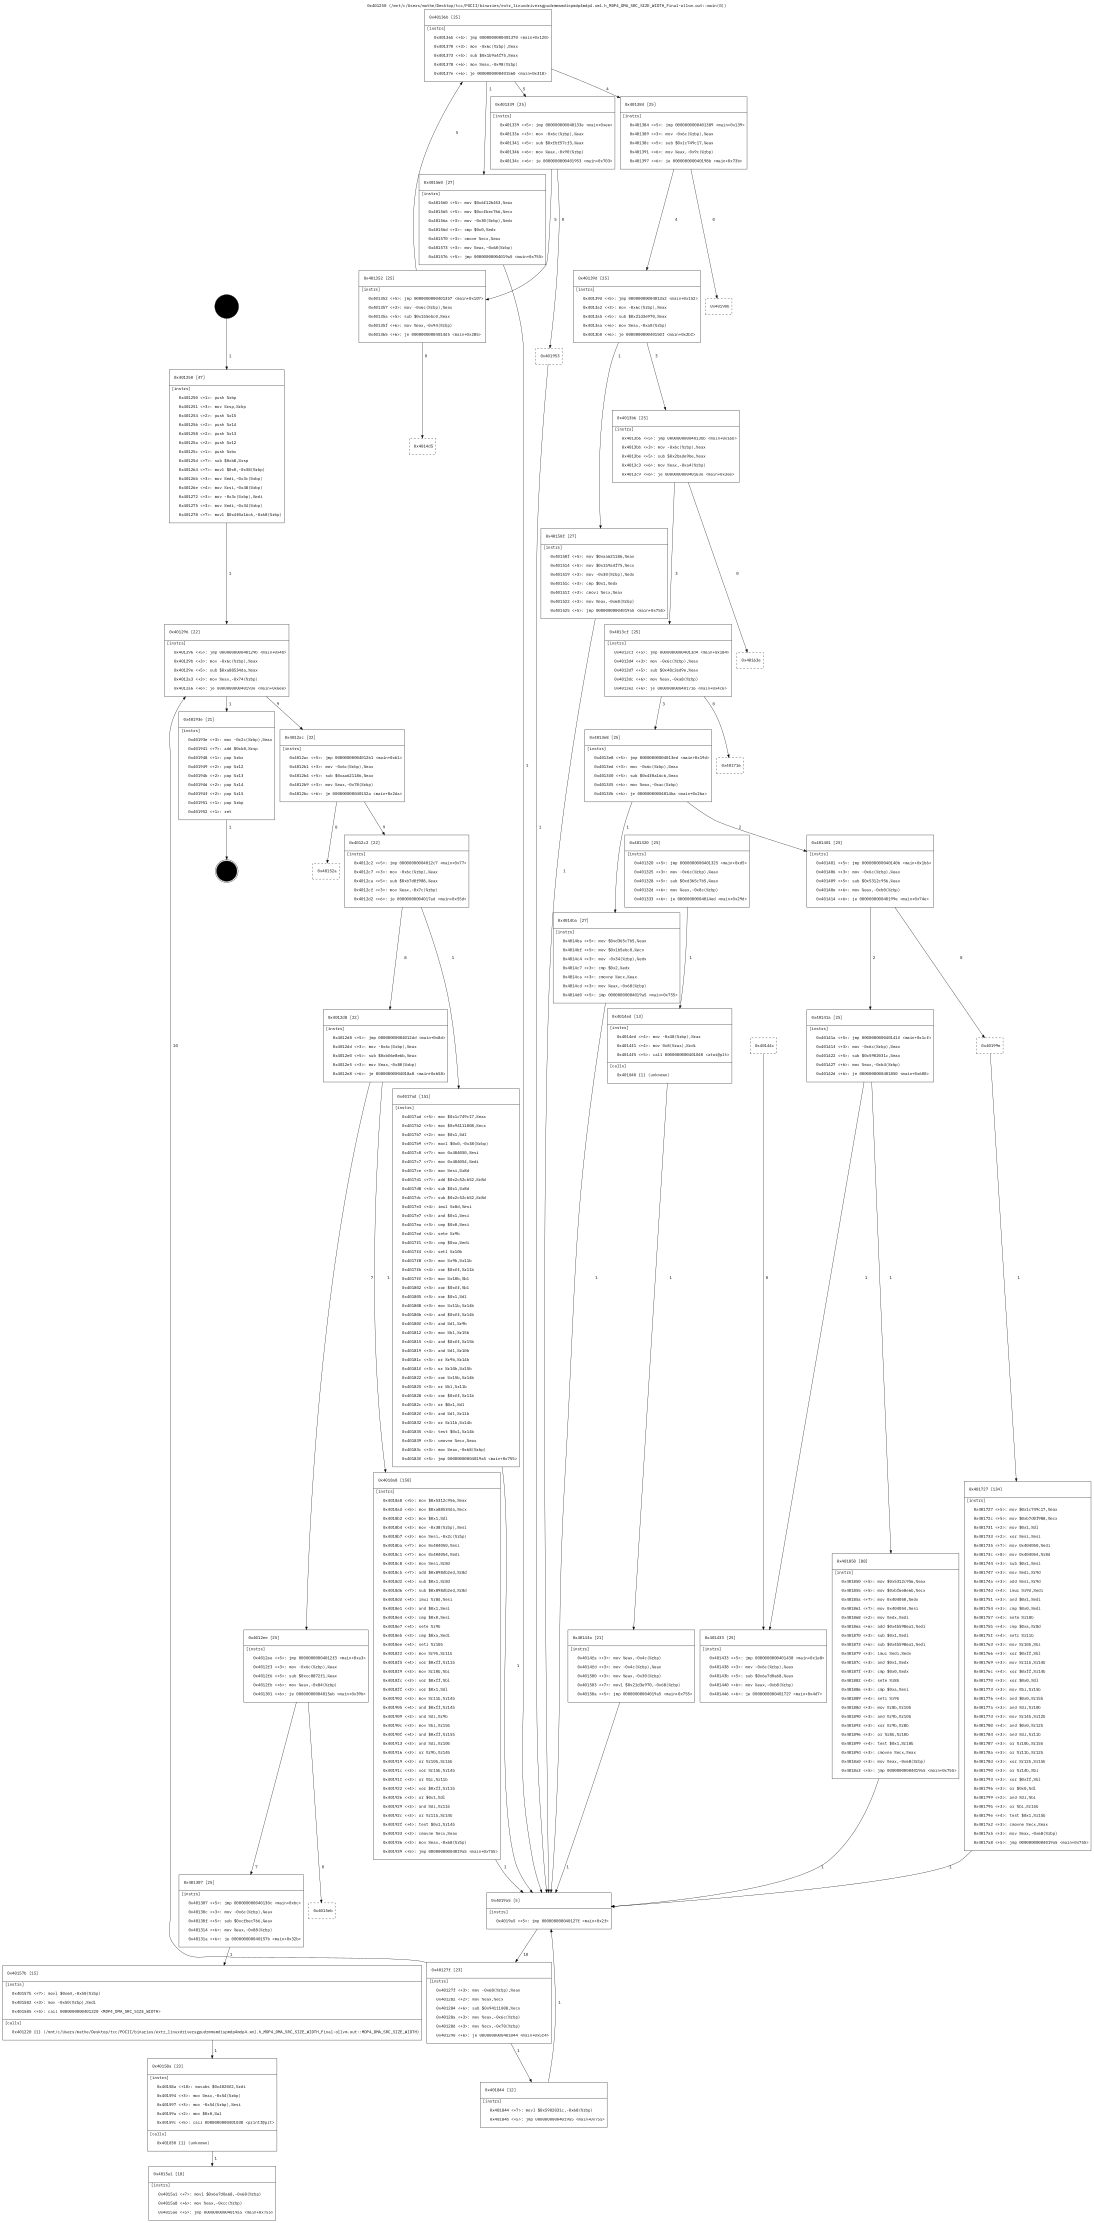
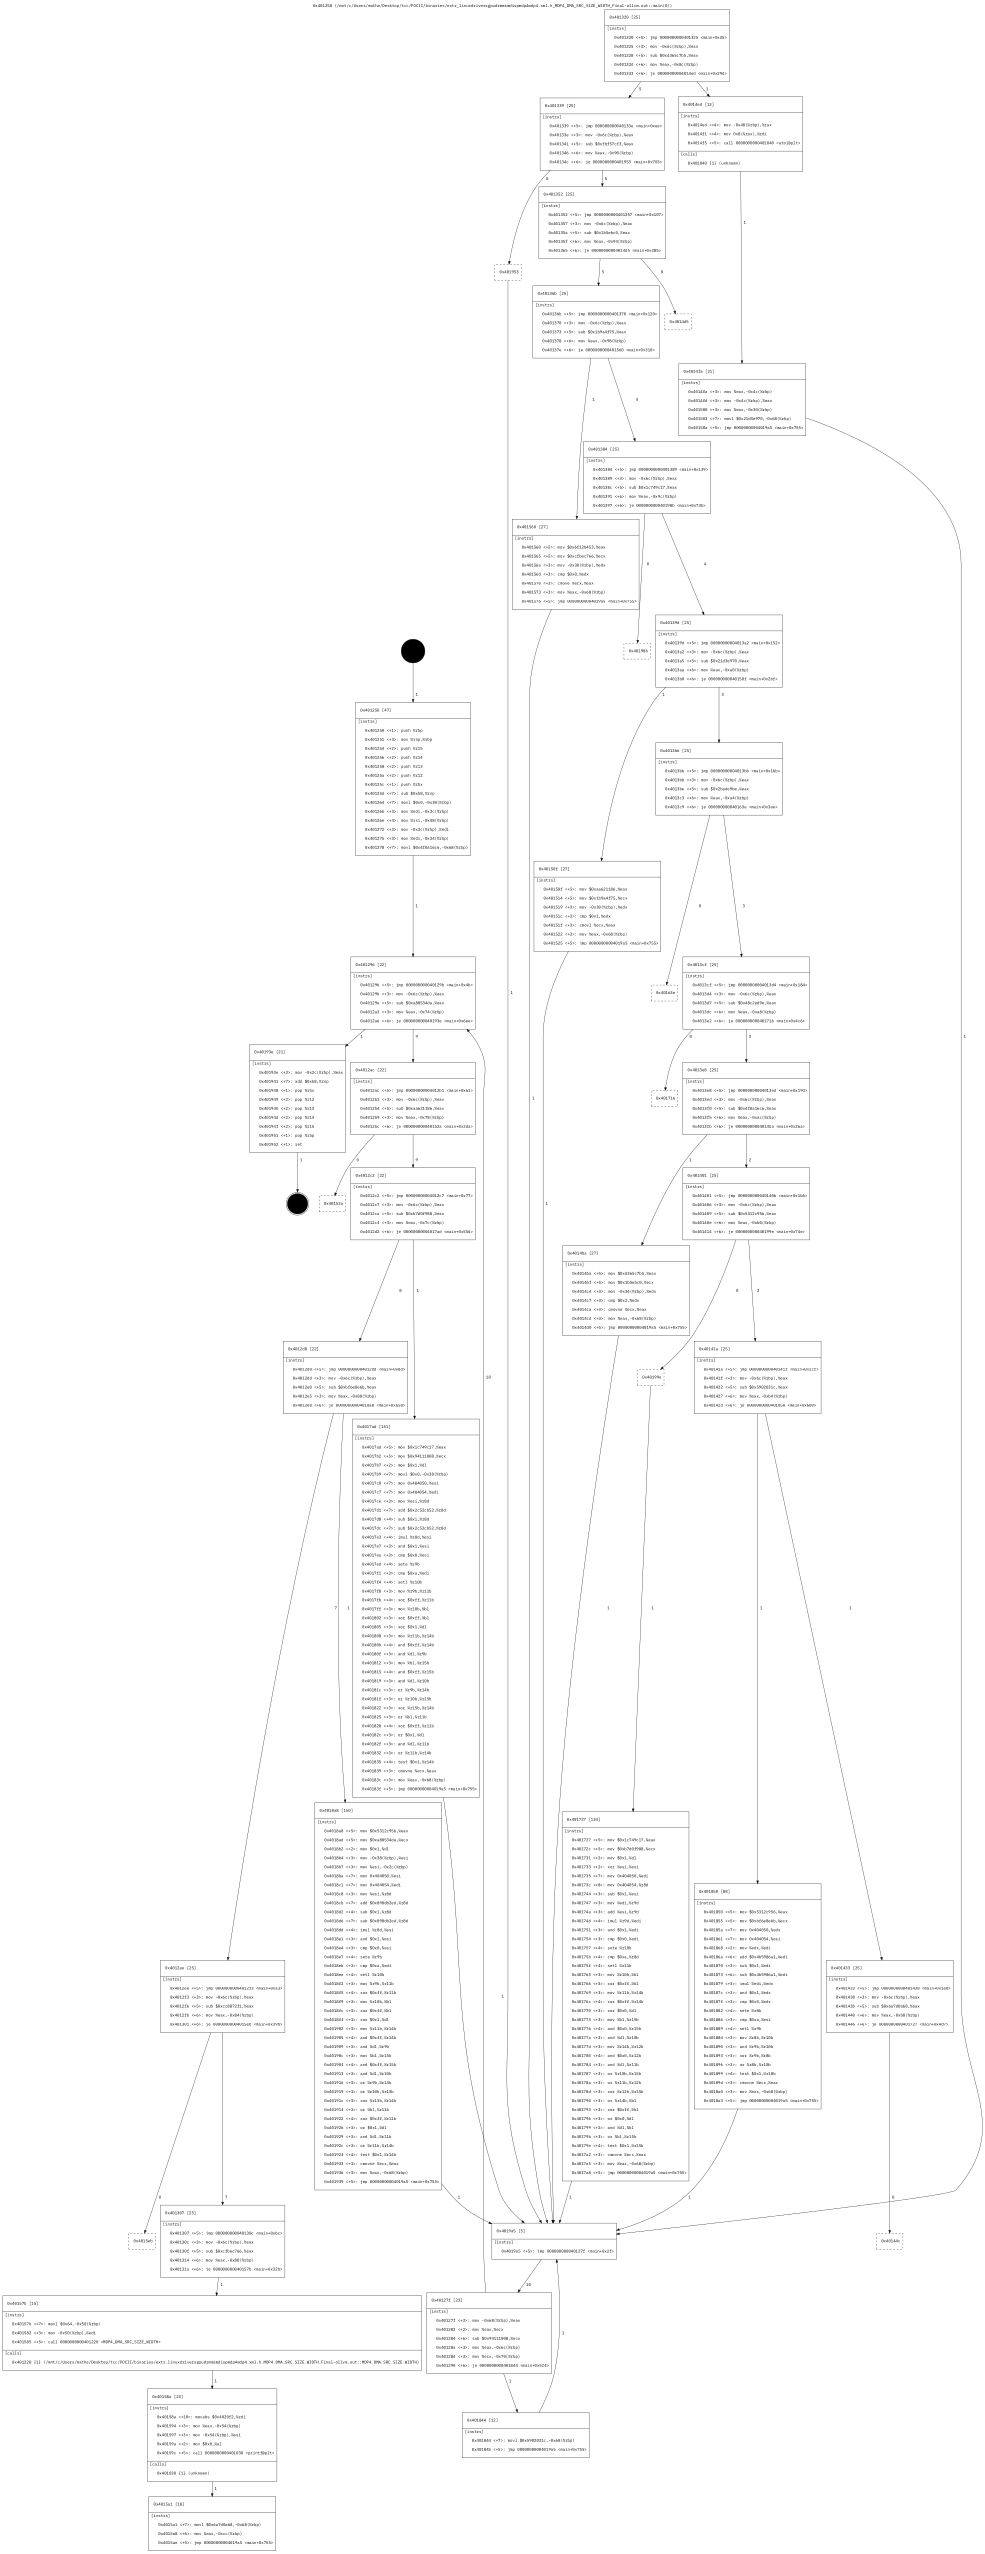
(519, 88) -> (636, 89)
(763, 1340) -> (890, 2131)
